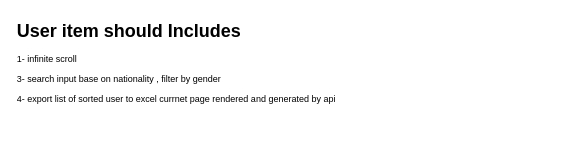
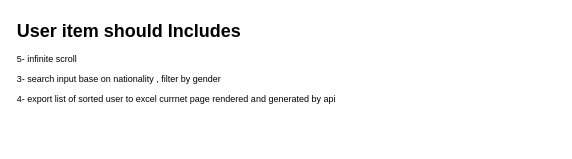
(200, 42) -> (200, 42)
